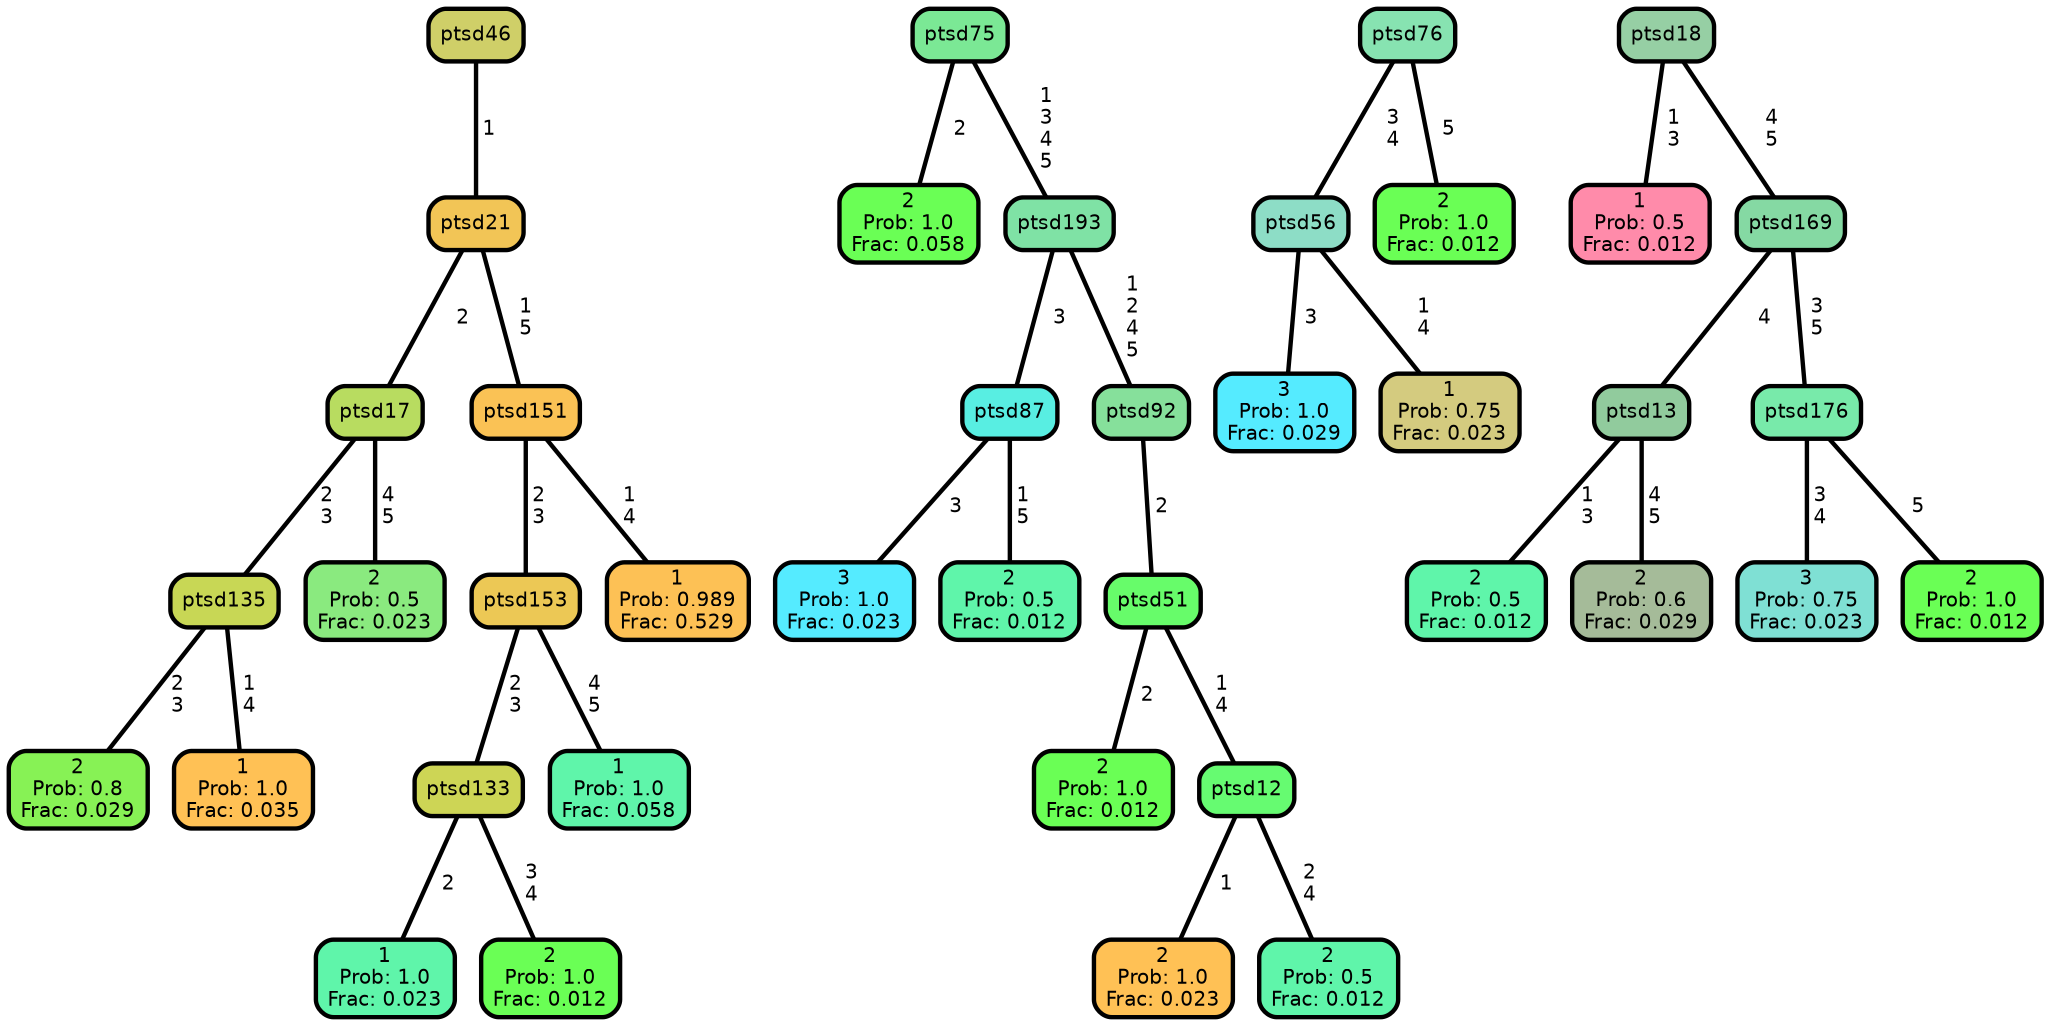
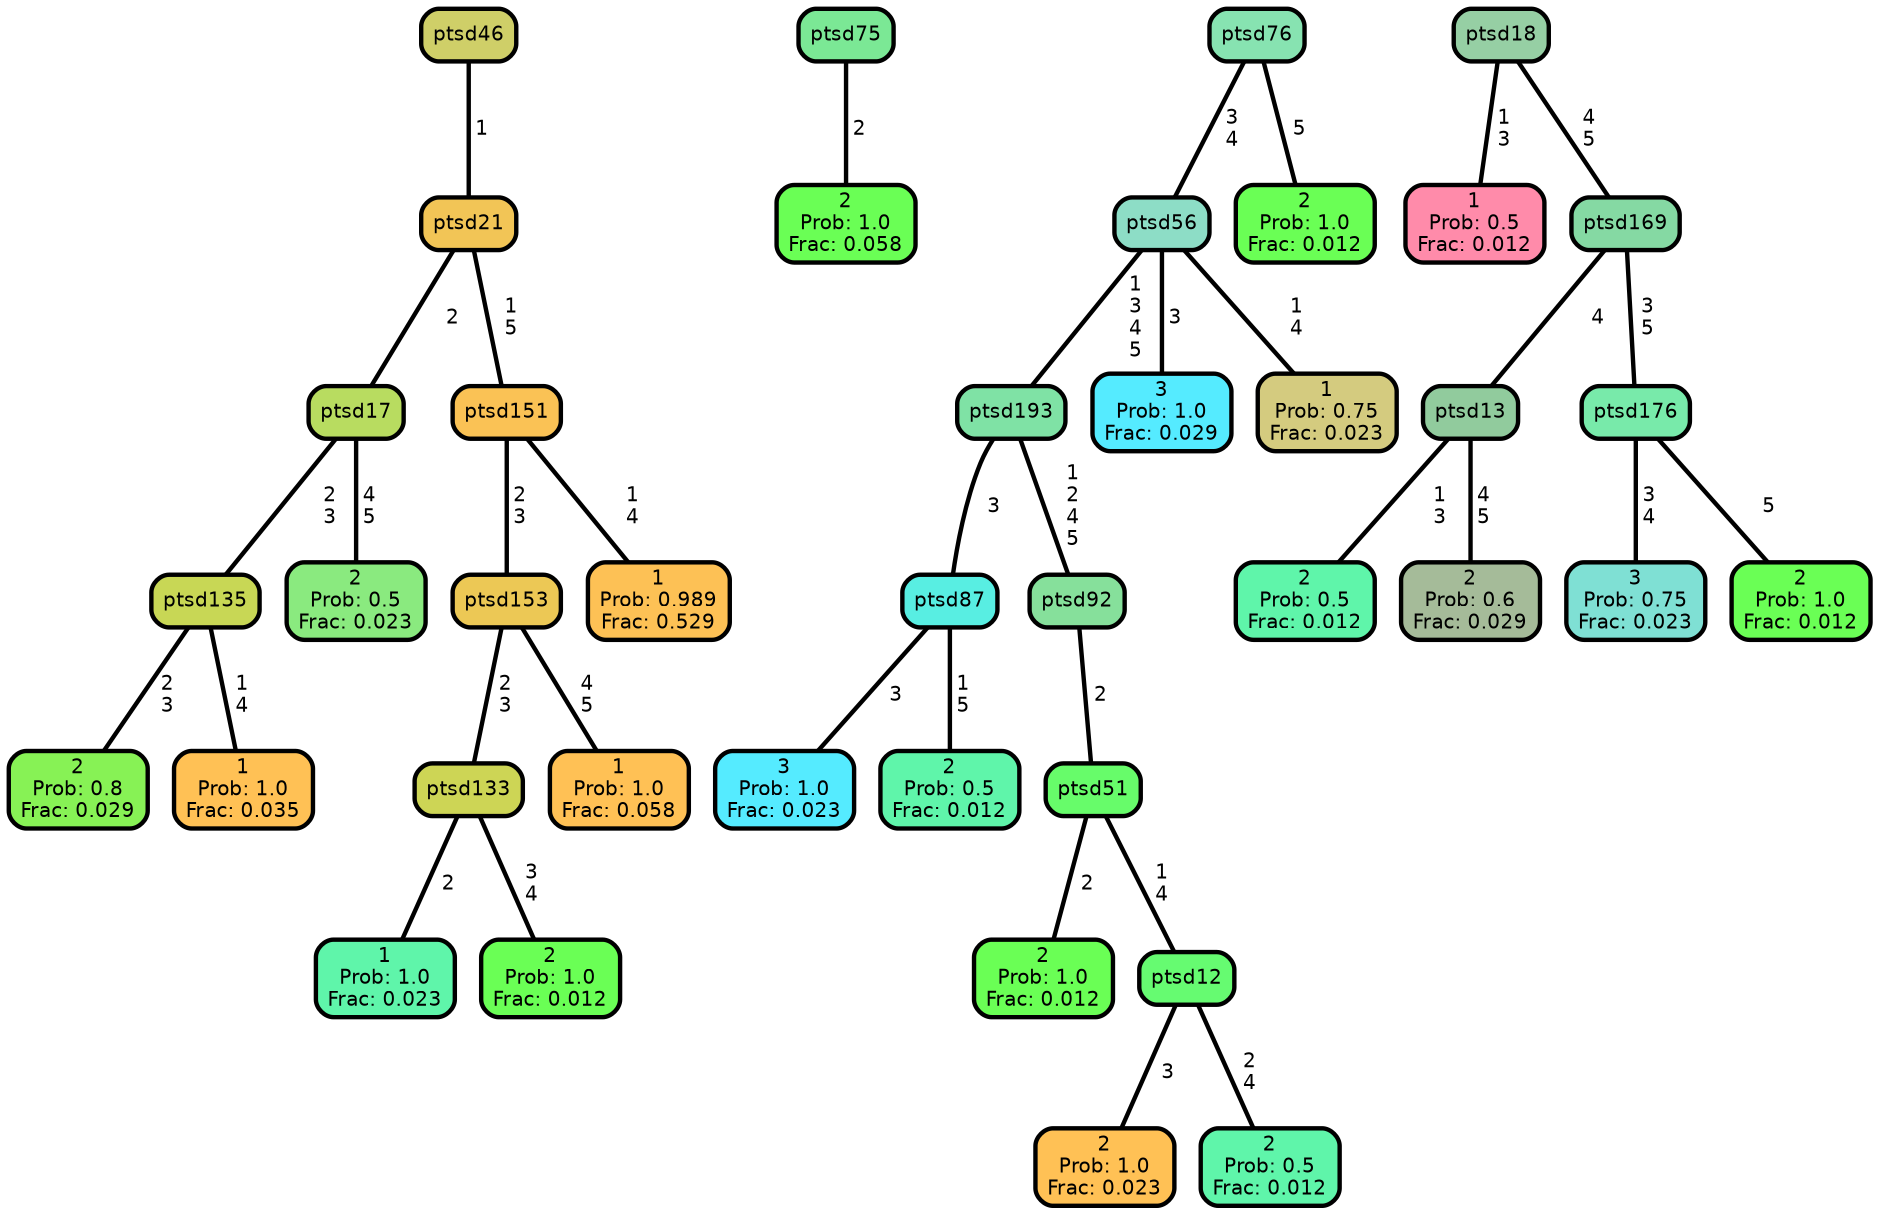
(1010, 129) -> (1087, 318)
(619, 790) -> (619, 790)
(1223, 884) -> (1165, 1073)
